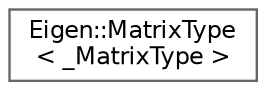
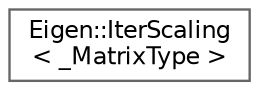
(133, 45) -> (130, 45)
